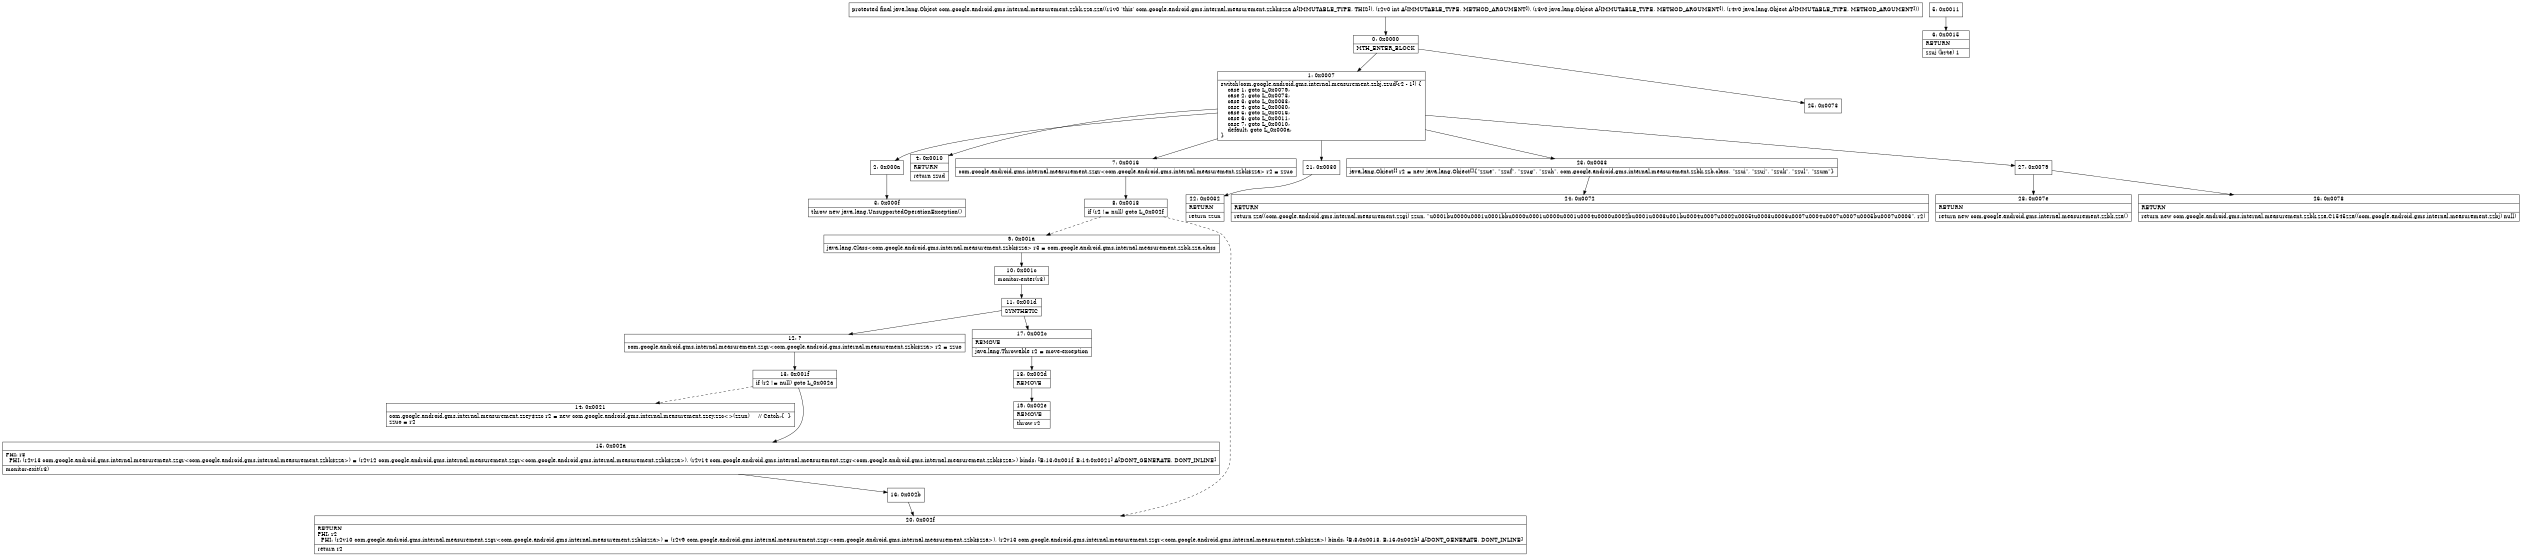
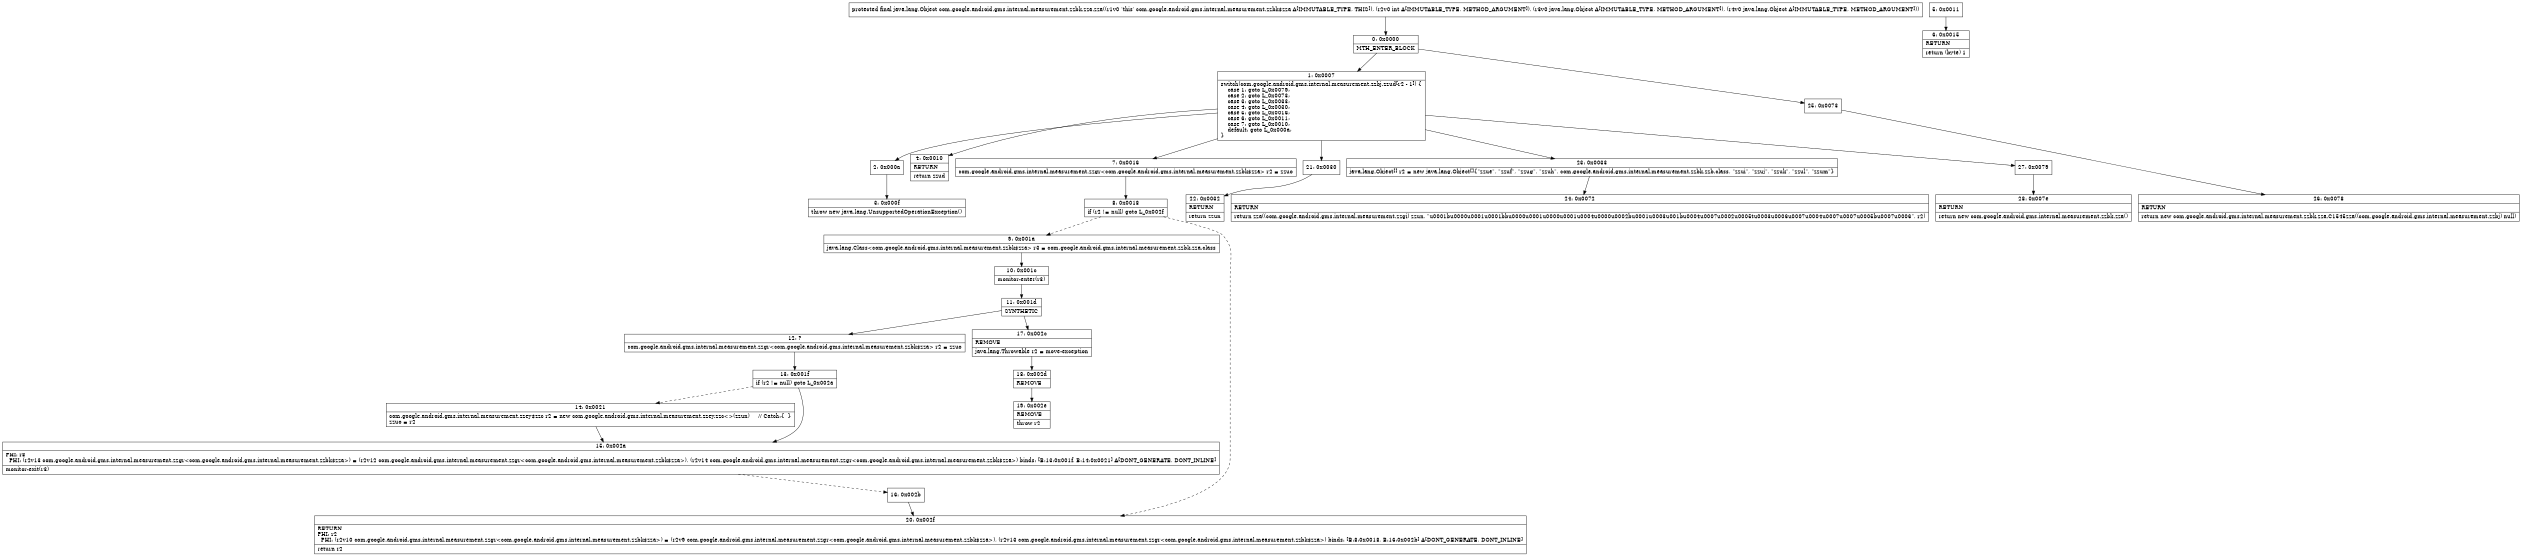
(1943, 53) -> (1946, 53)
(2141, 182) -> (2051, 152)
none -> (599, 433)
(811, 483) -> (811, 483)
